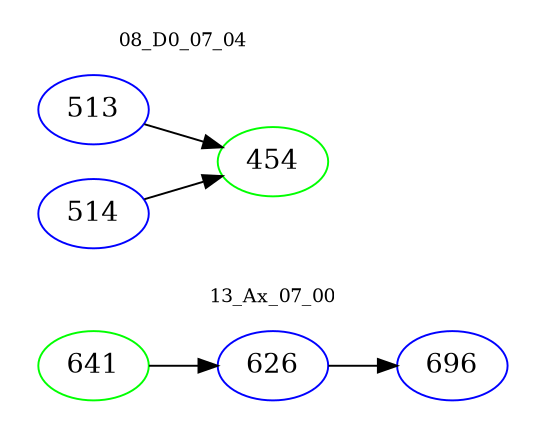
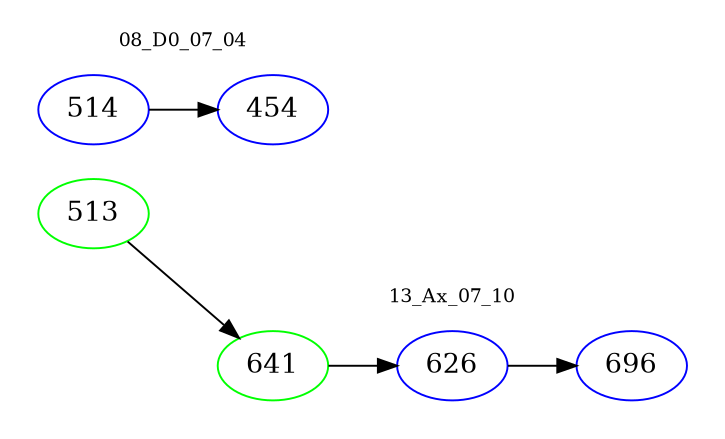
(94, 110) -> (94, 214)
(174, 133) -> (176, 283)
(273, 162) -> (273, 110)
(273, 297) -> (452, 297)
